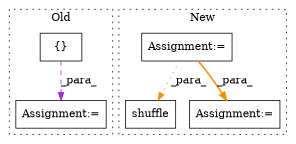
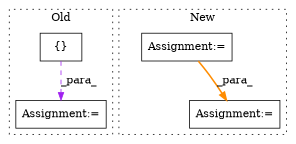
(151, 114) -> none
